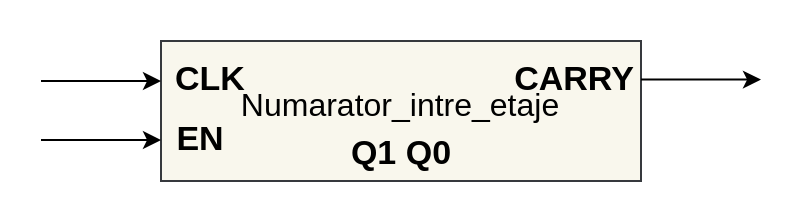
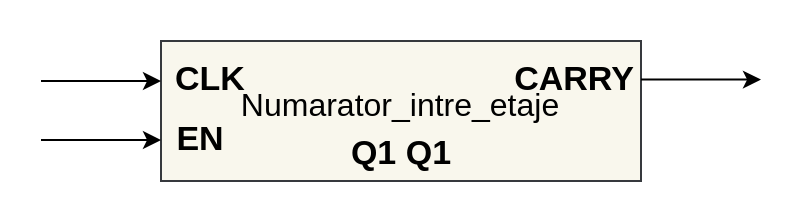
(402, 155) -> (402, 155)
